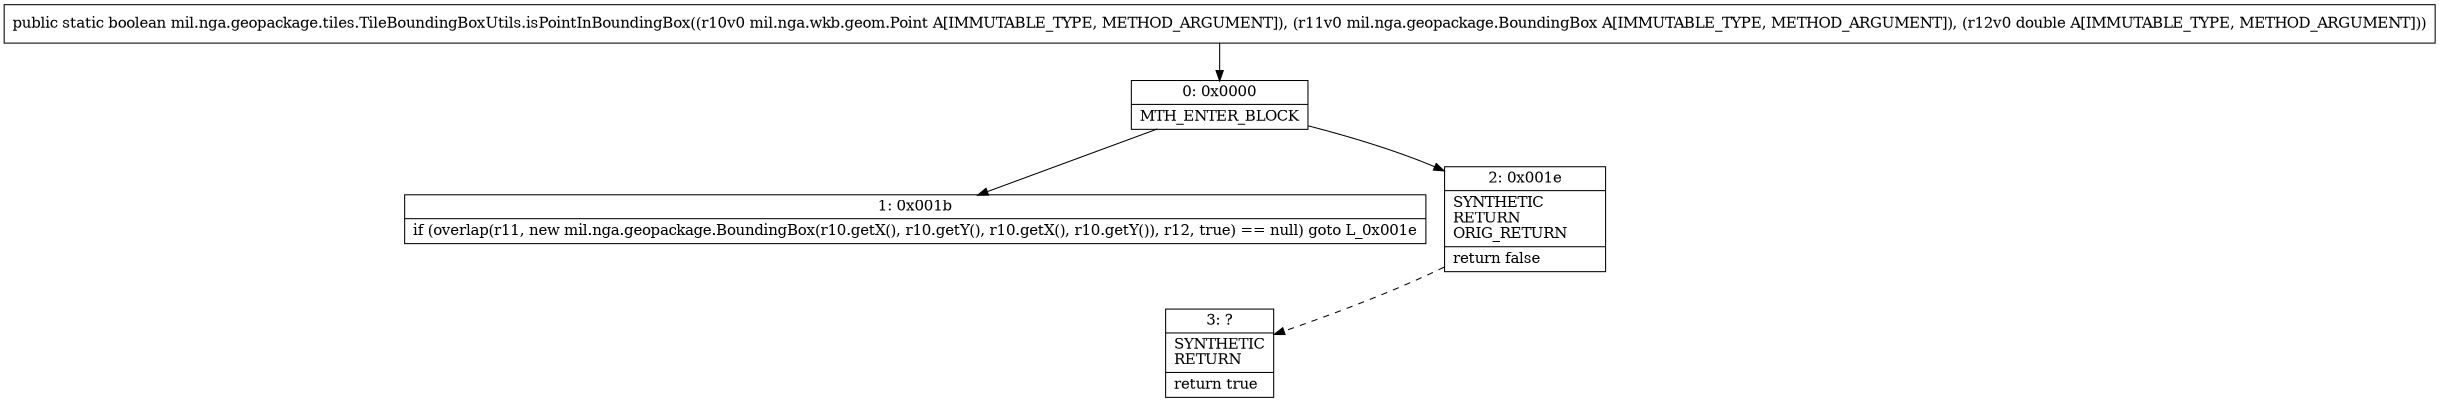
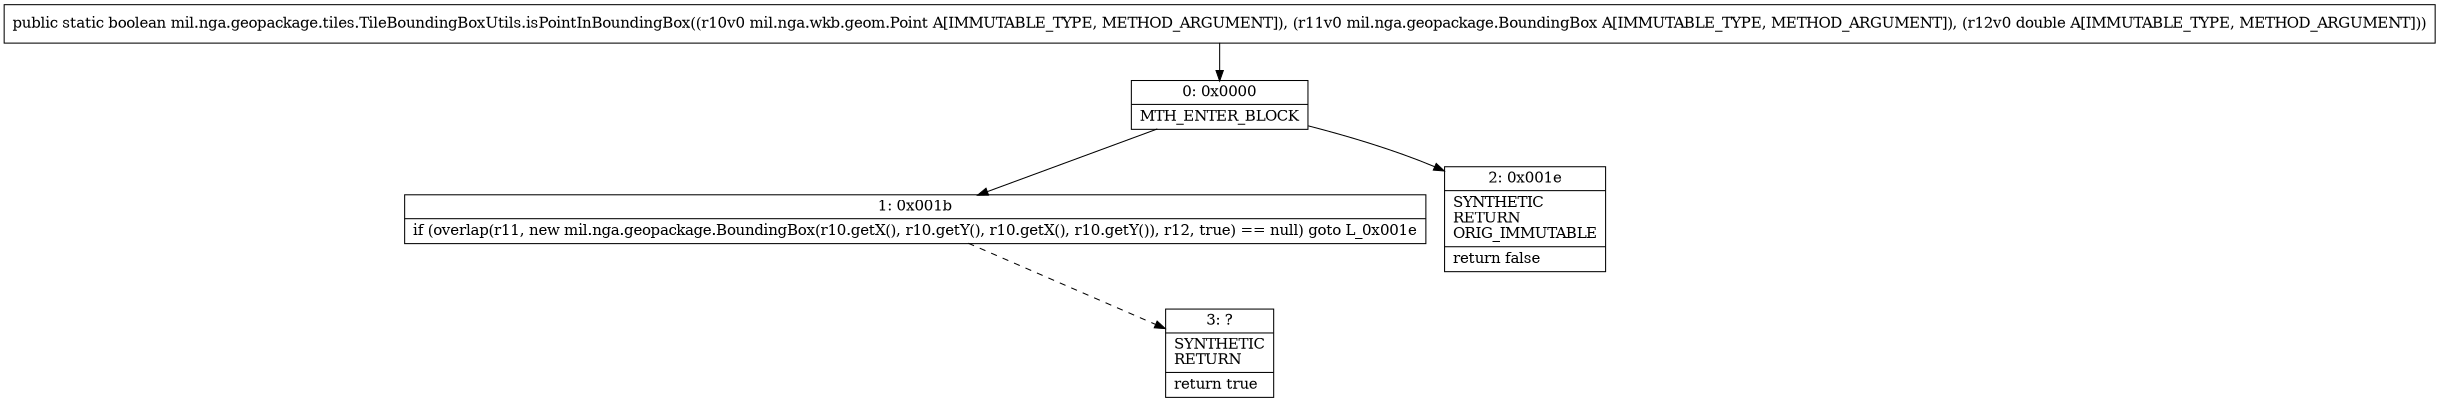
(1510, 234) -> (1525, 234)
(1365, 301) -> (1062, 284)
